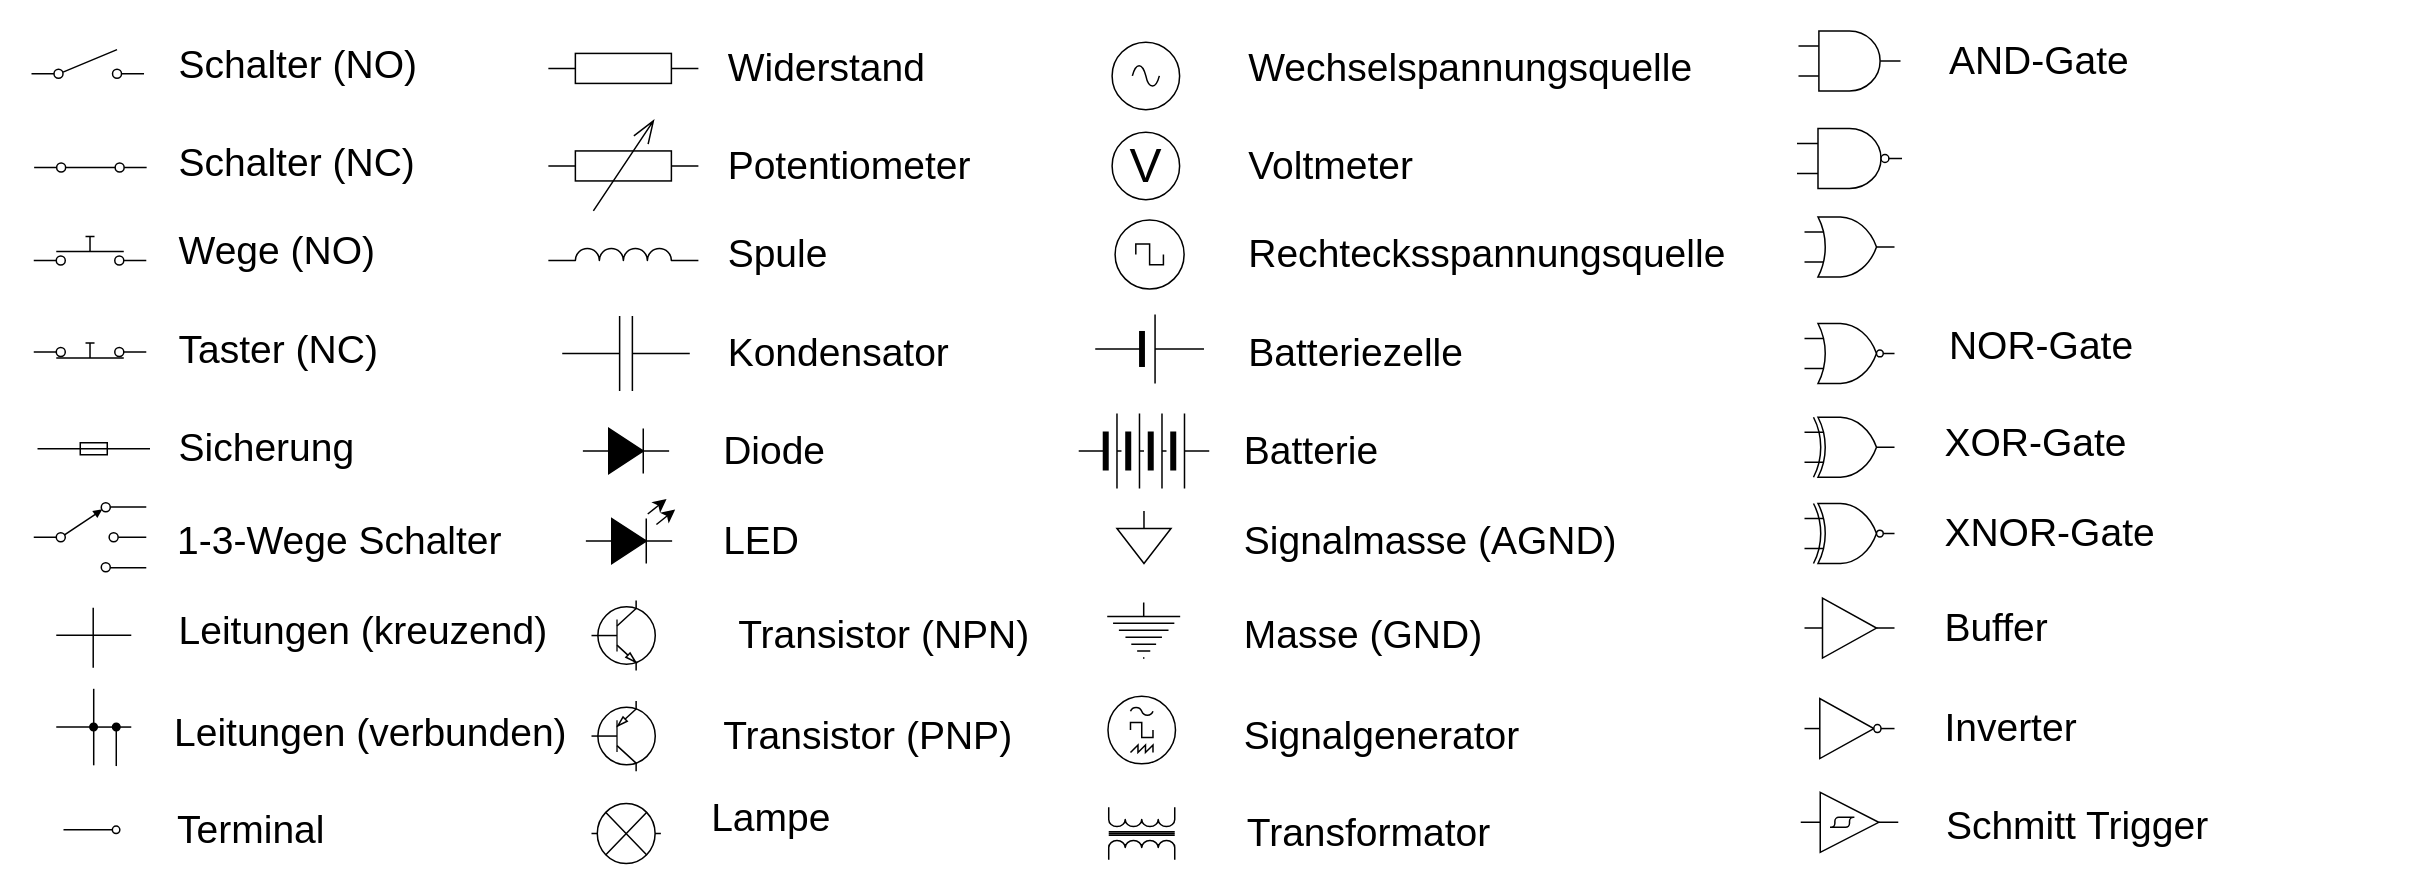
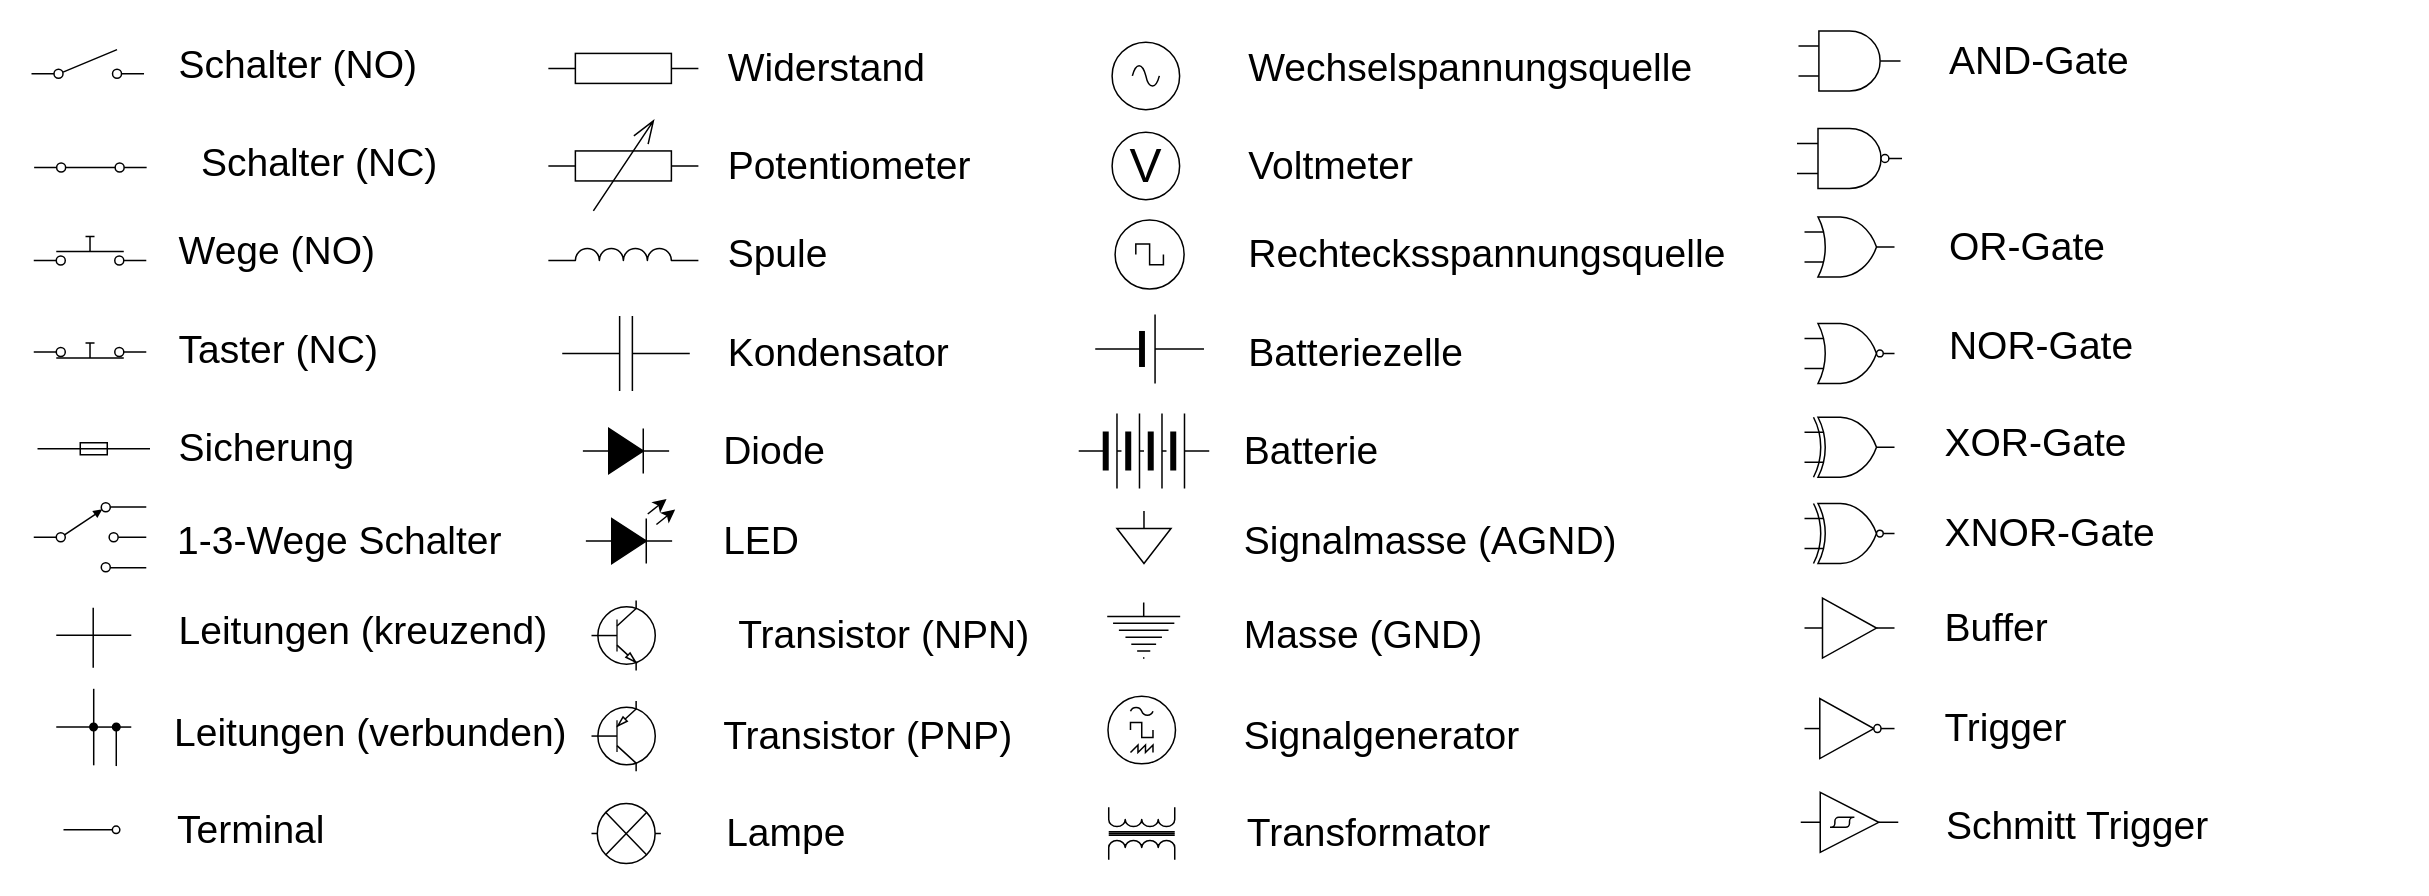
(312, 162) -> (334, 162)
none -> (2154, 247)
(2032, 728) -> (2016, 728)
(881, 818) -> (896, 833)
